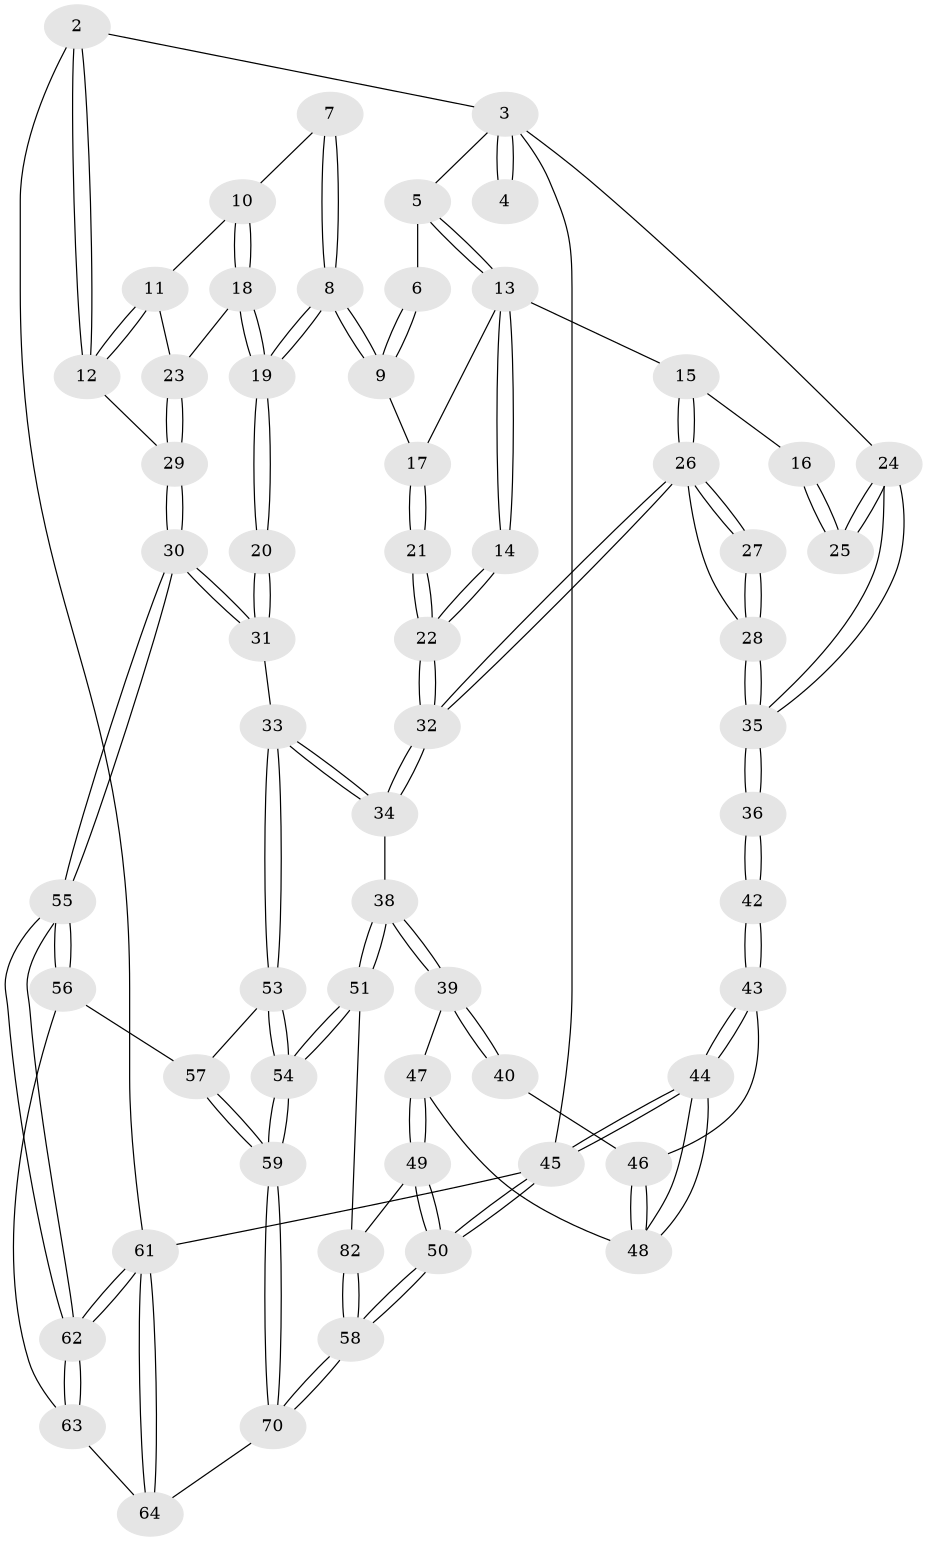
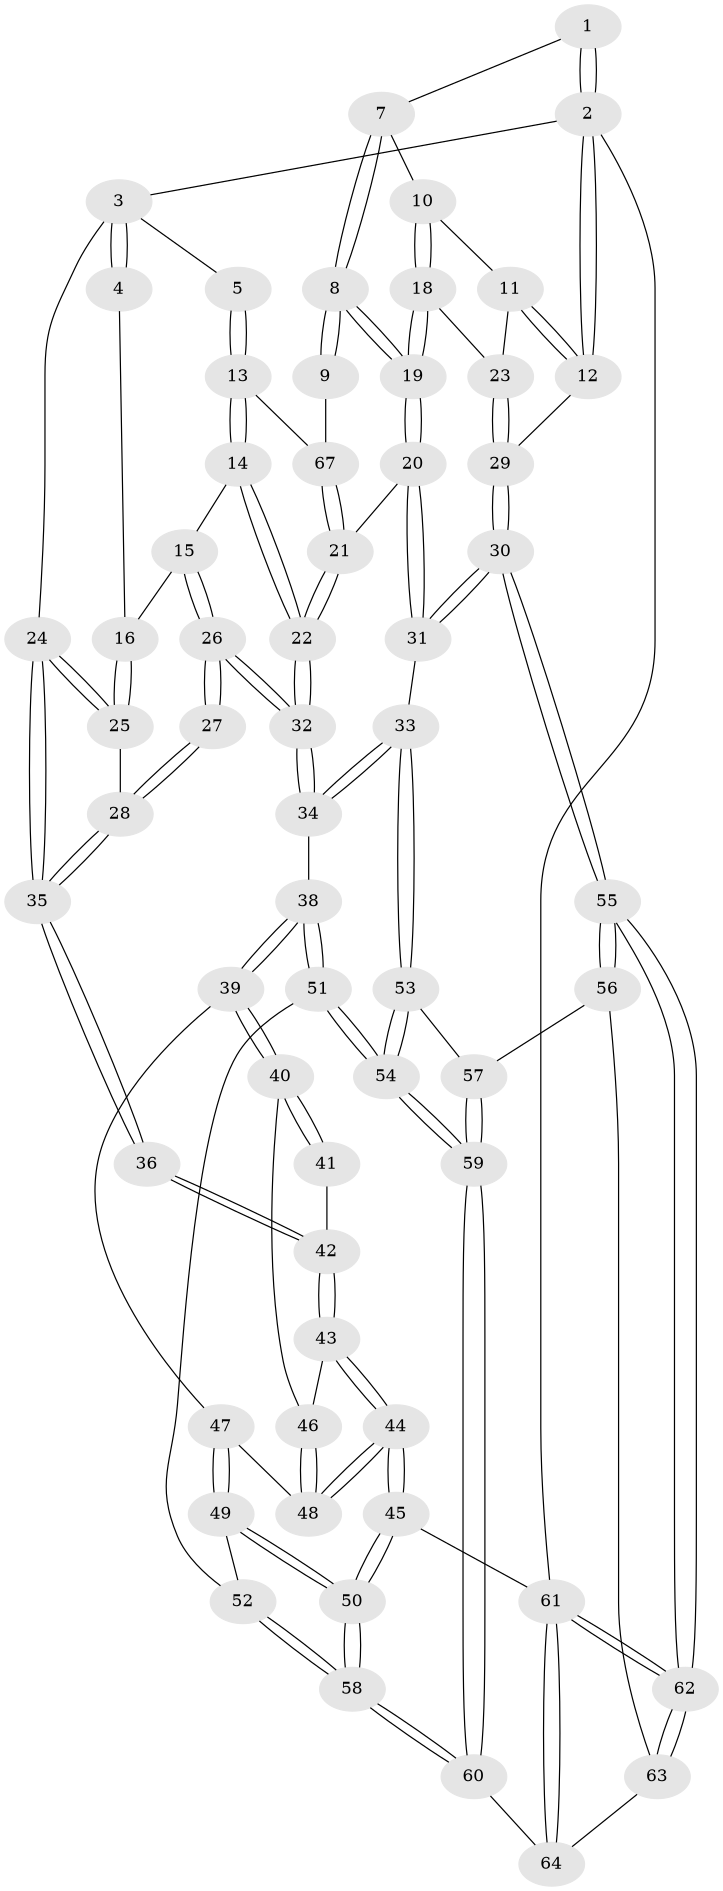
none -> (588, 27)
(418, 289) -> none
(595, 333) -> (211, 508)
none -> (122, 464)
(418, 464) -> (326, 464)
none -> (377, 508)
(703, 557) -> (120, 771)
(572, 633) -> none
none -> (327, 1164)
(351, 1252) -> (243, 1602)
(273, 1427) -> (474, 1777)
